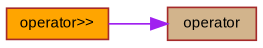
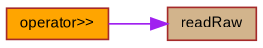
(212, 24) -> (212, 24)
